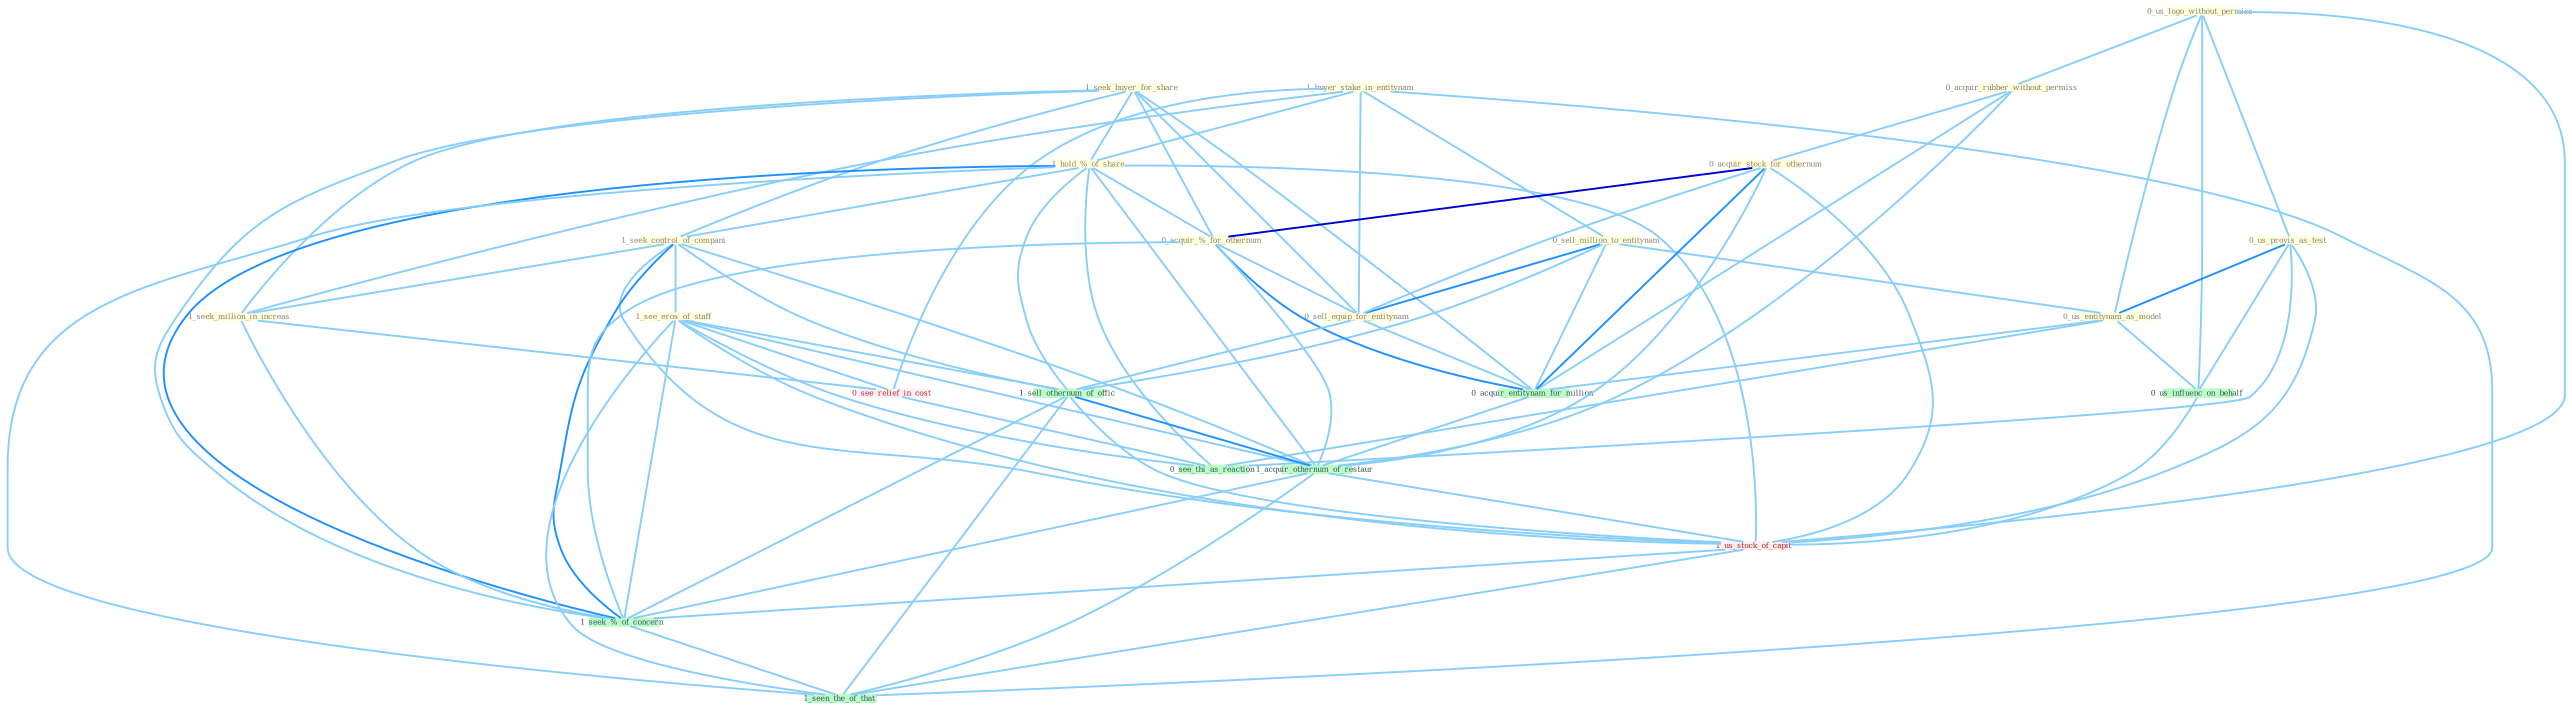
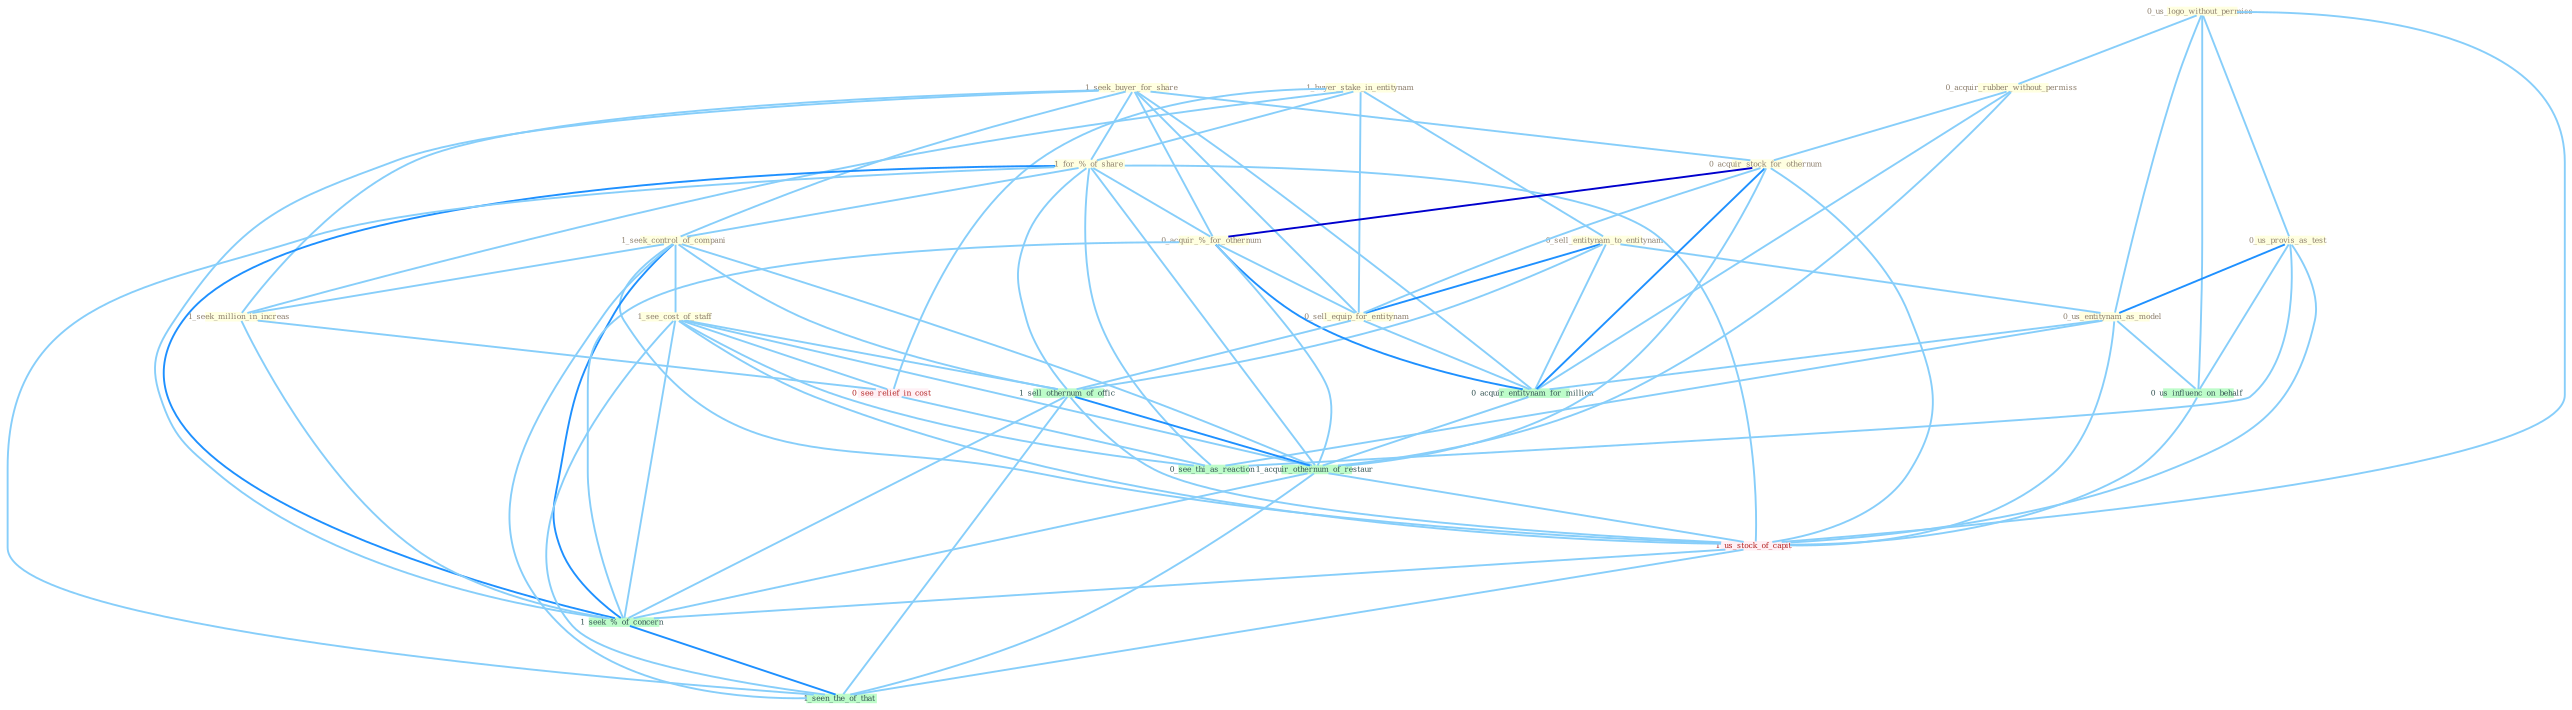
none -> (1450, 126)
(1090, 164) -> (1090, 164)
(1607, 240) -> (1607, 240)
(676, 317) -> (676, 317)
none -> (2007, 503)
(2363, 590) -> (514, 547)
(733, 660) -> (733, 660)
